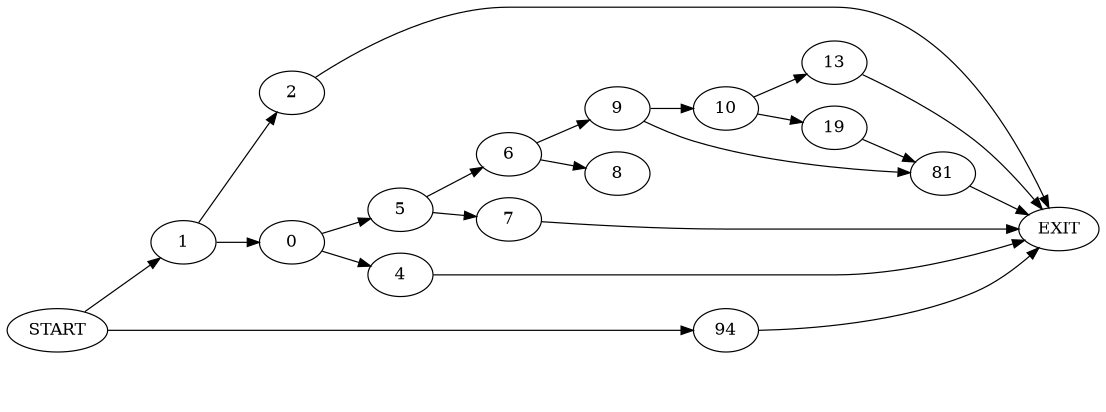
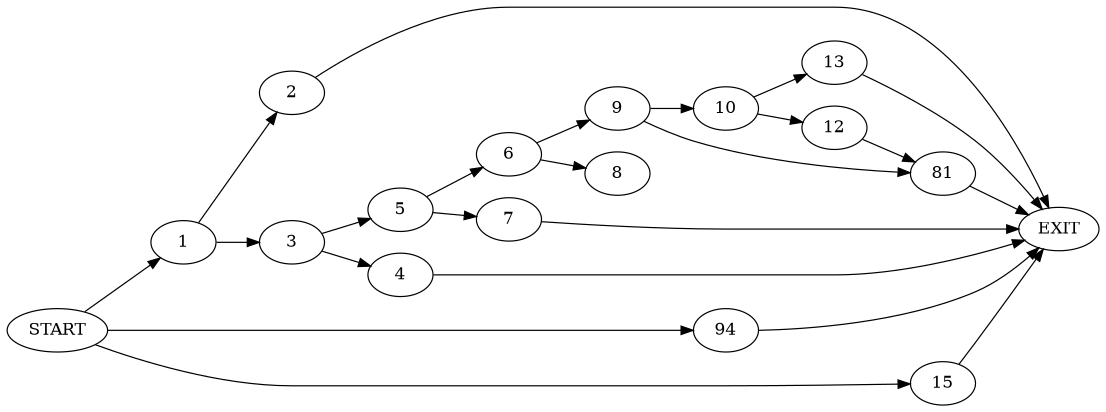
(834, 128) -> (834, 128)
(292, 242) -> (292, 242)
none -> (943, 383)
